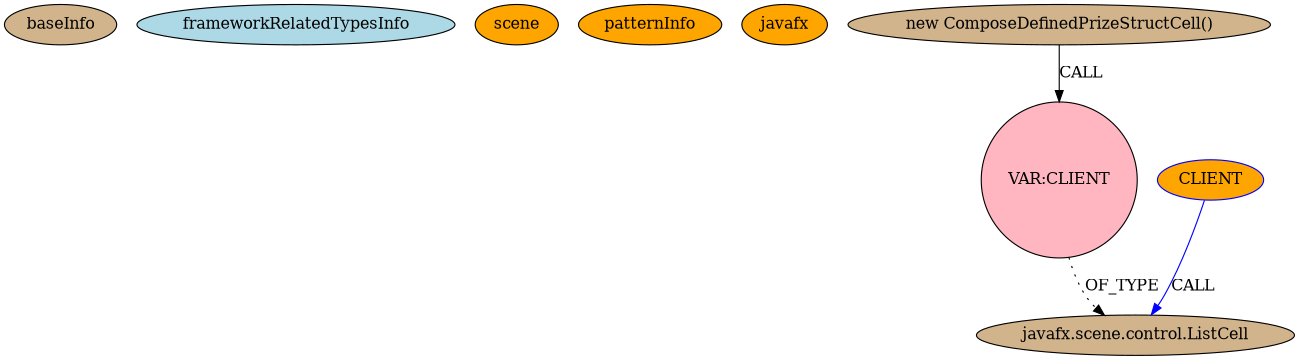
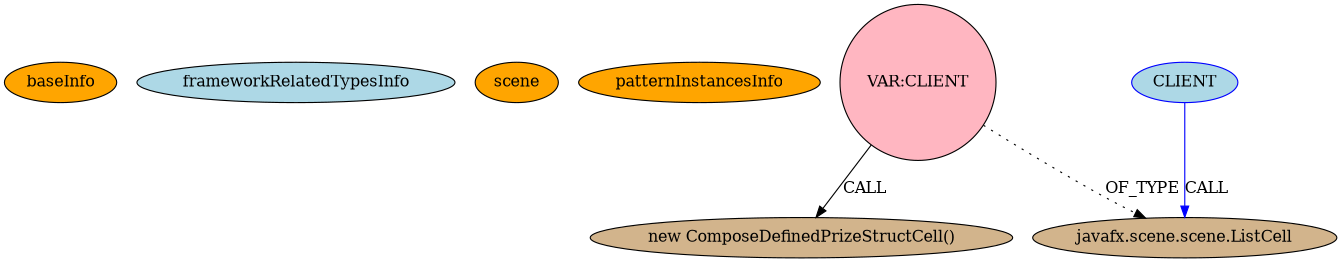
(61, 25) -> (61, 82)
(650, 25) -> none
(785, 25) -> (699, 82)
(1059, 68) -> (847, 177)
(1210, 180) -> (1185, 82)
(1135, 335) -> (1185, 238)
